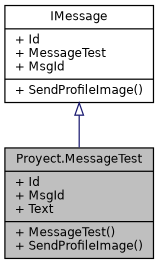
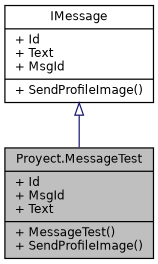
(61, 53) -> (34, 53)
